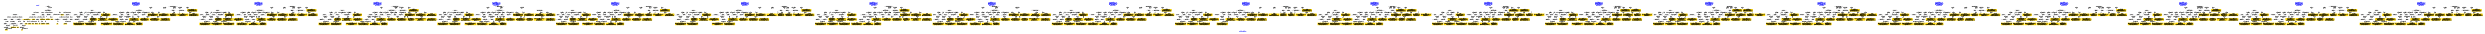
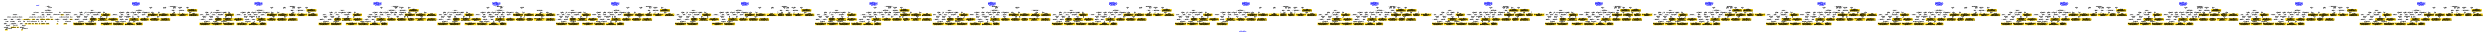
(71, 19) -> (71, 19)
